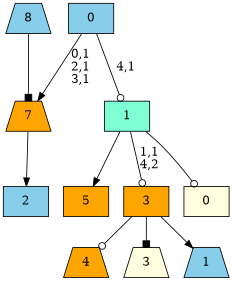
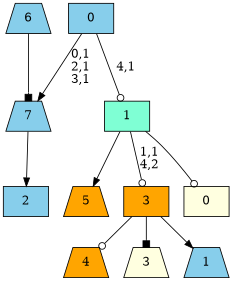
(28, 18) -> (28, 18)
(28, 116) -> (28, 116)
(86, 202) -> (86, 202)
